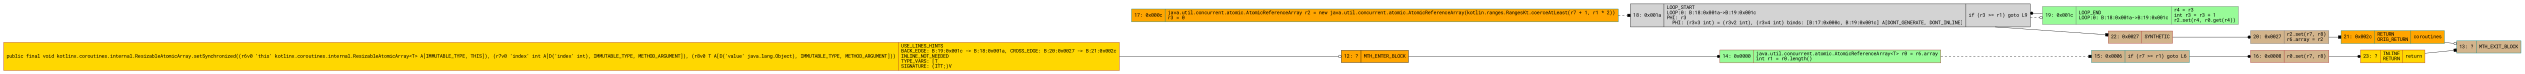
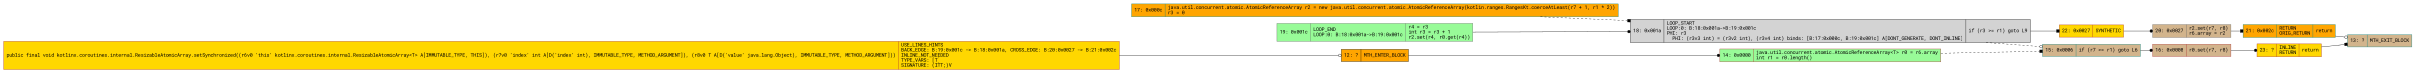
(2035, 18) -> (2013, 45)
(2140, 37) -> (2091, 31)
(2428, 37) -> (2324, 31)
